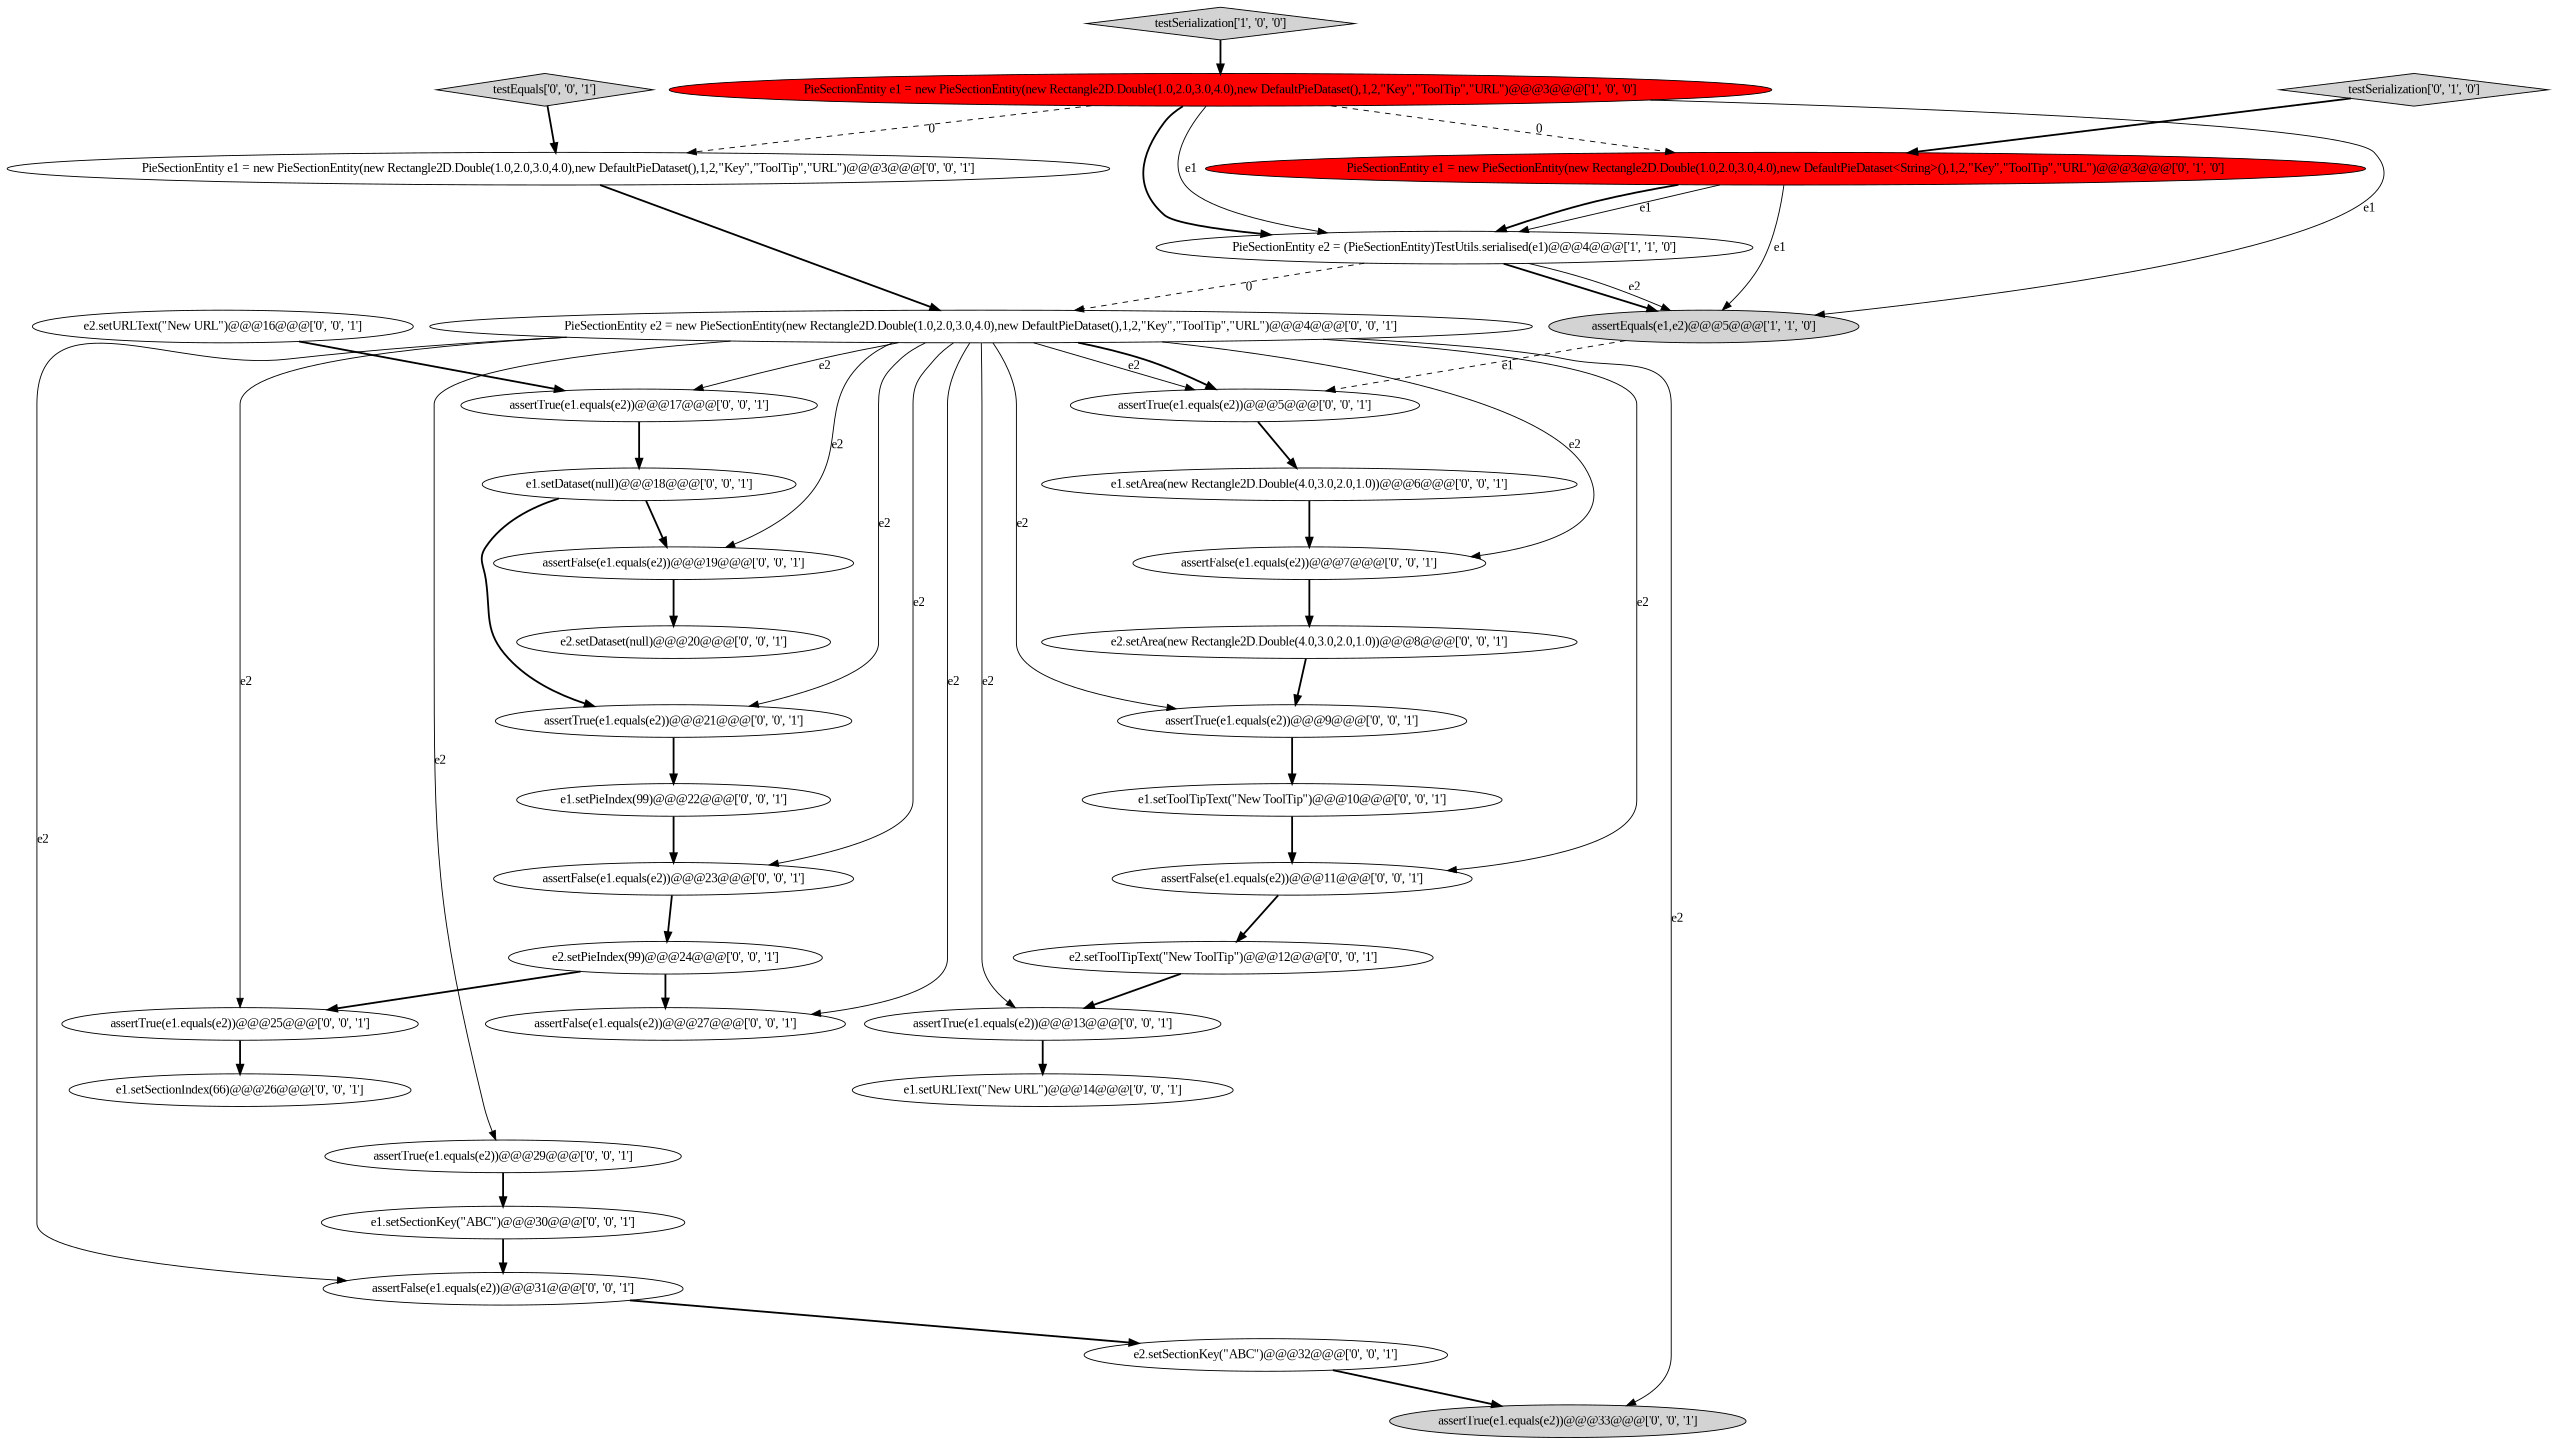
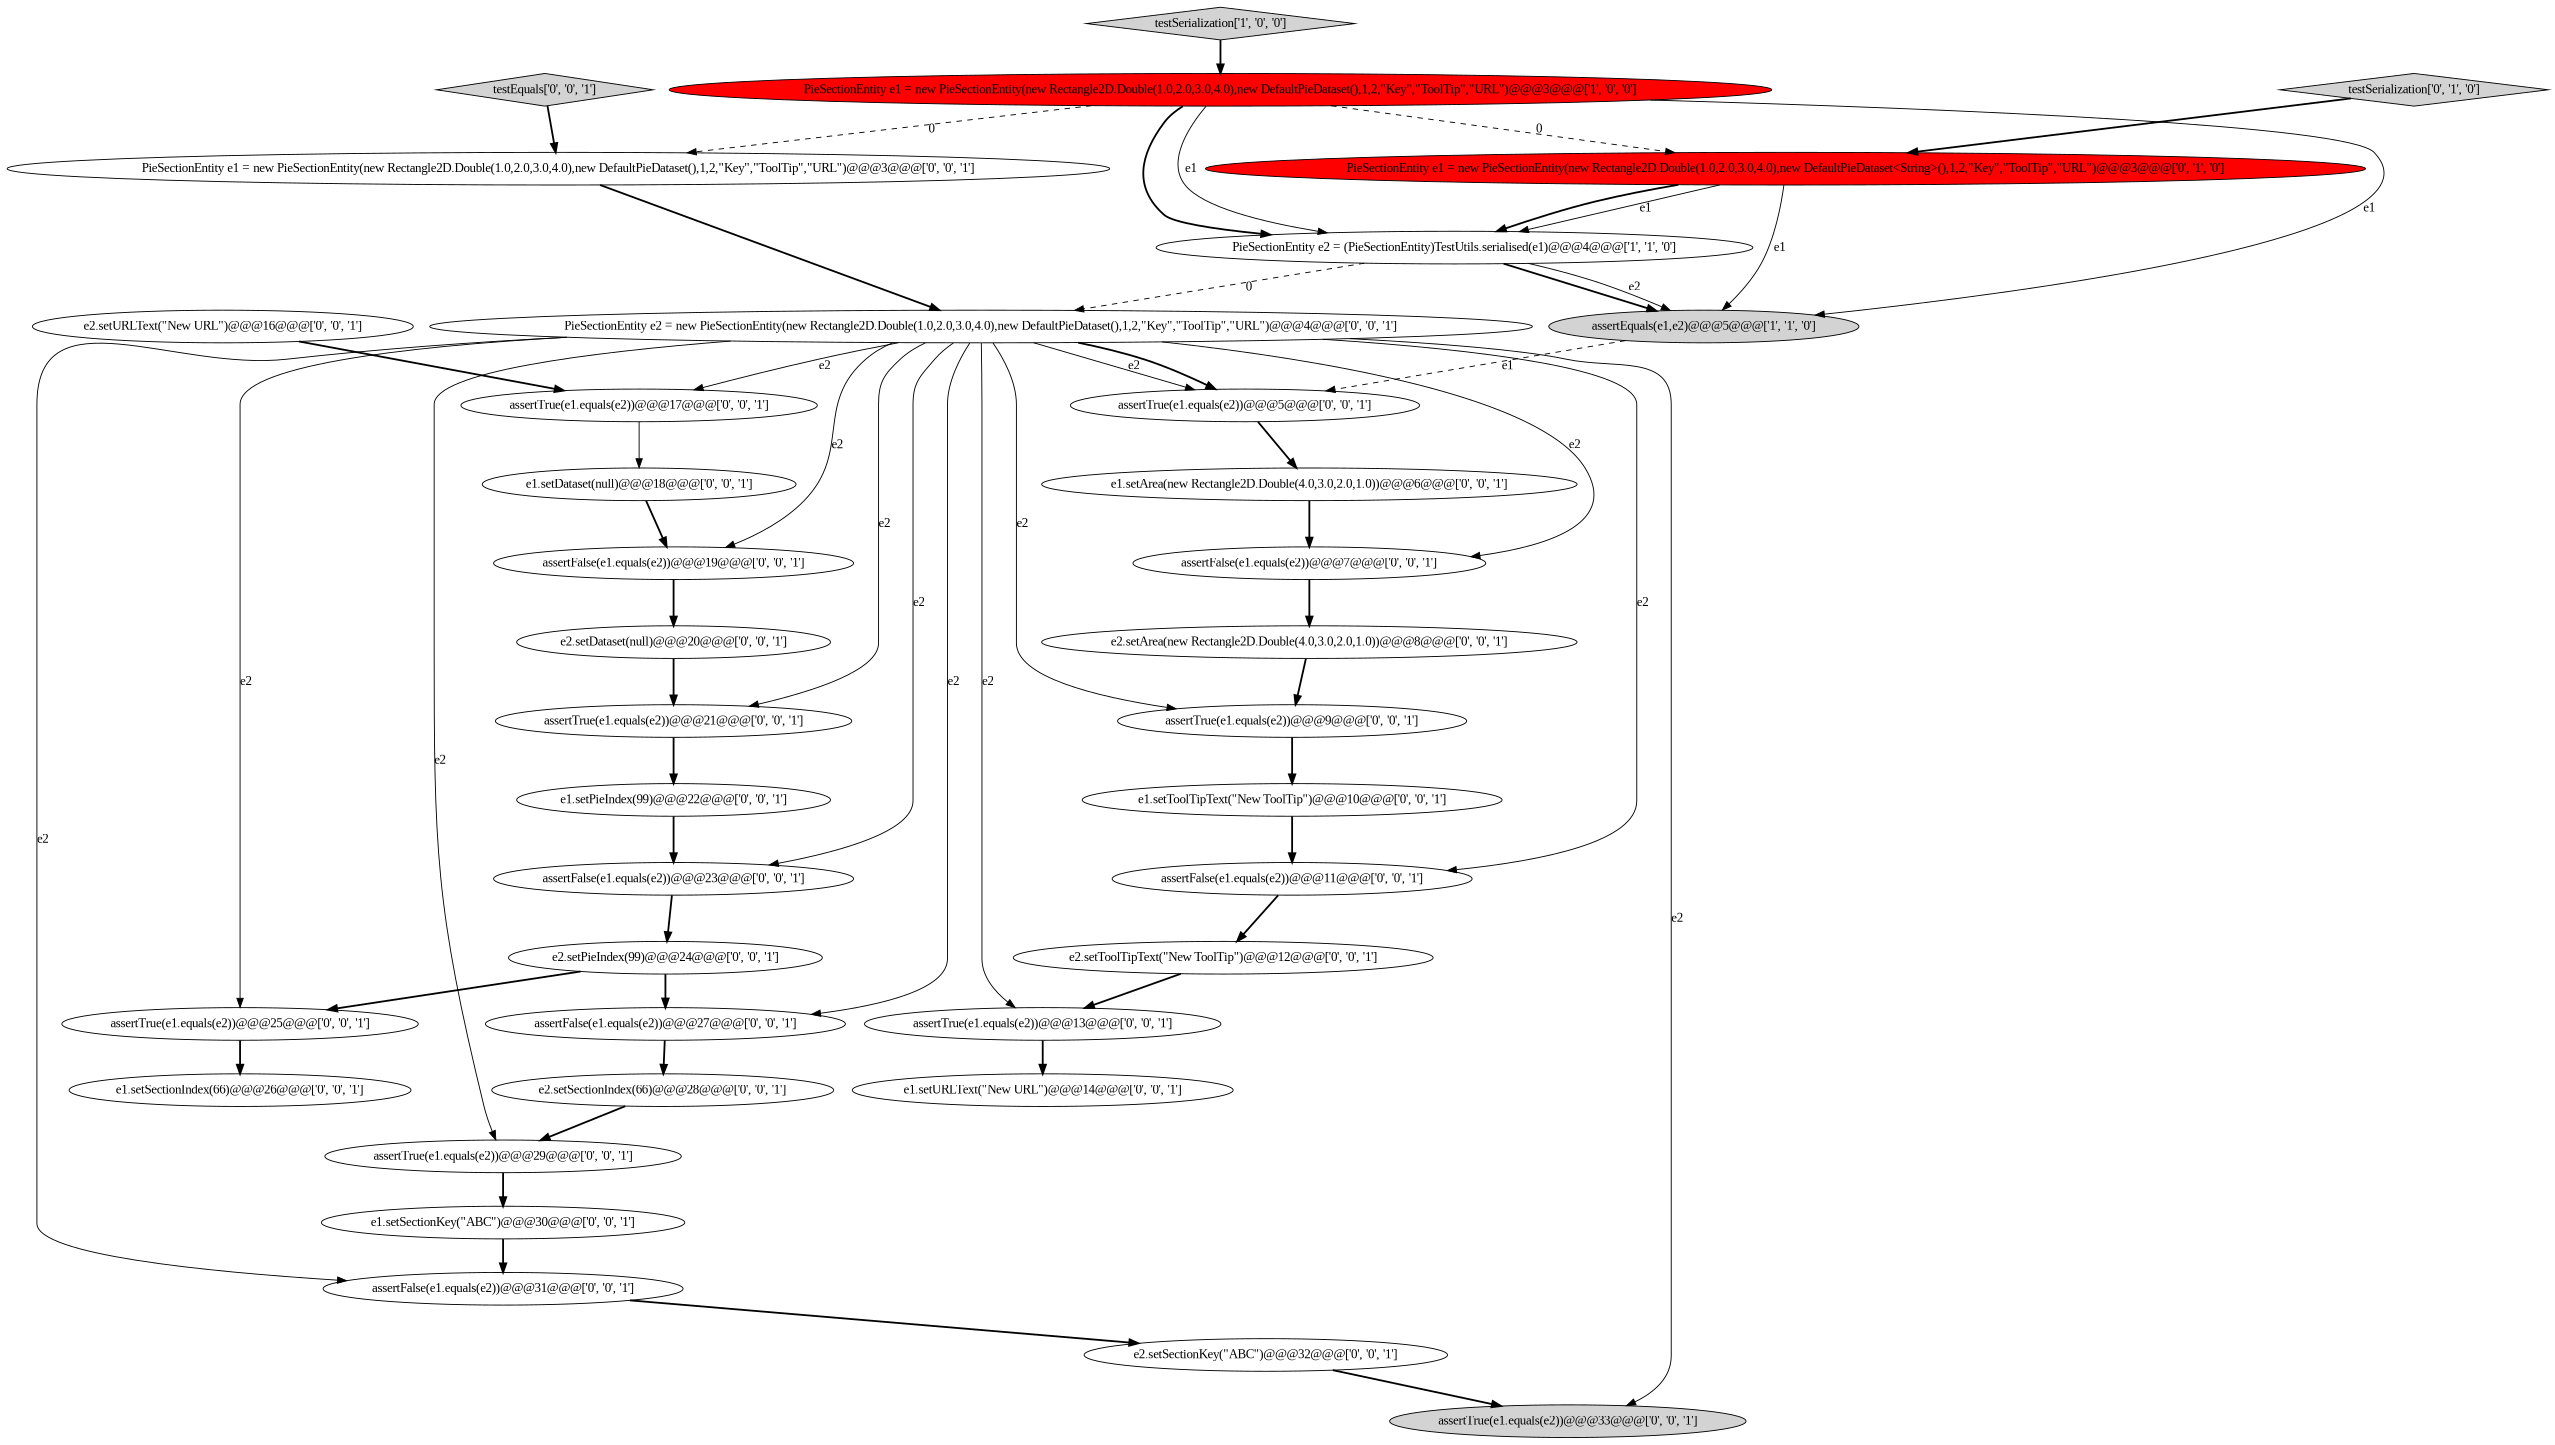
(639, 440) -> (639, 440)
(488, 605) -> (674, 677)
none -> (663, 1090)
